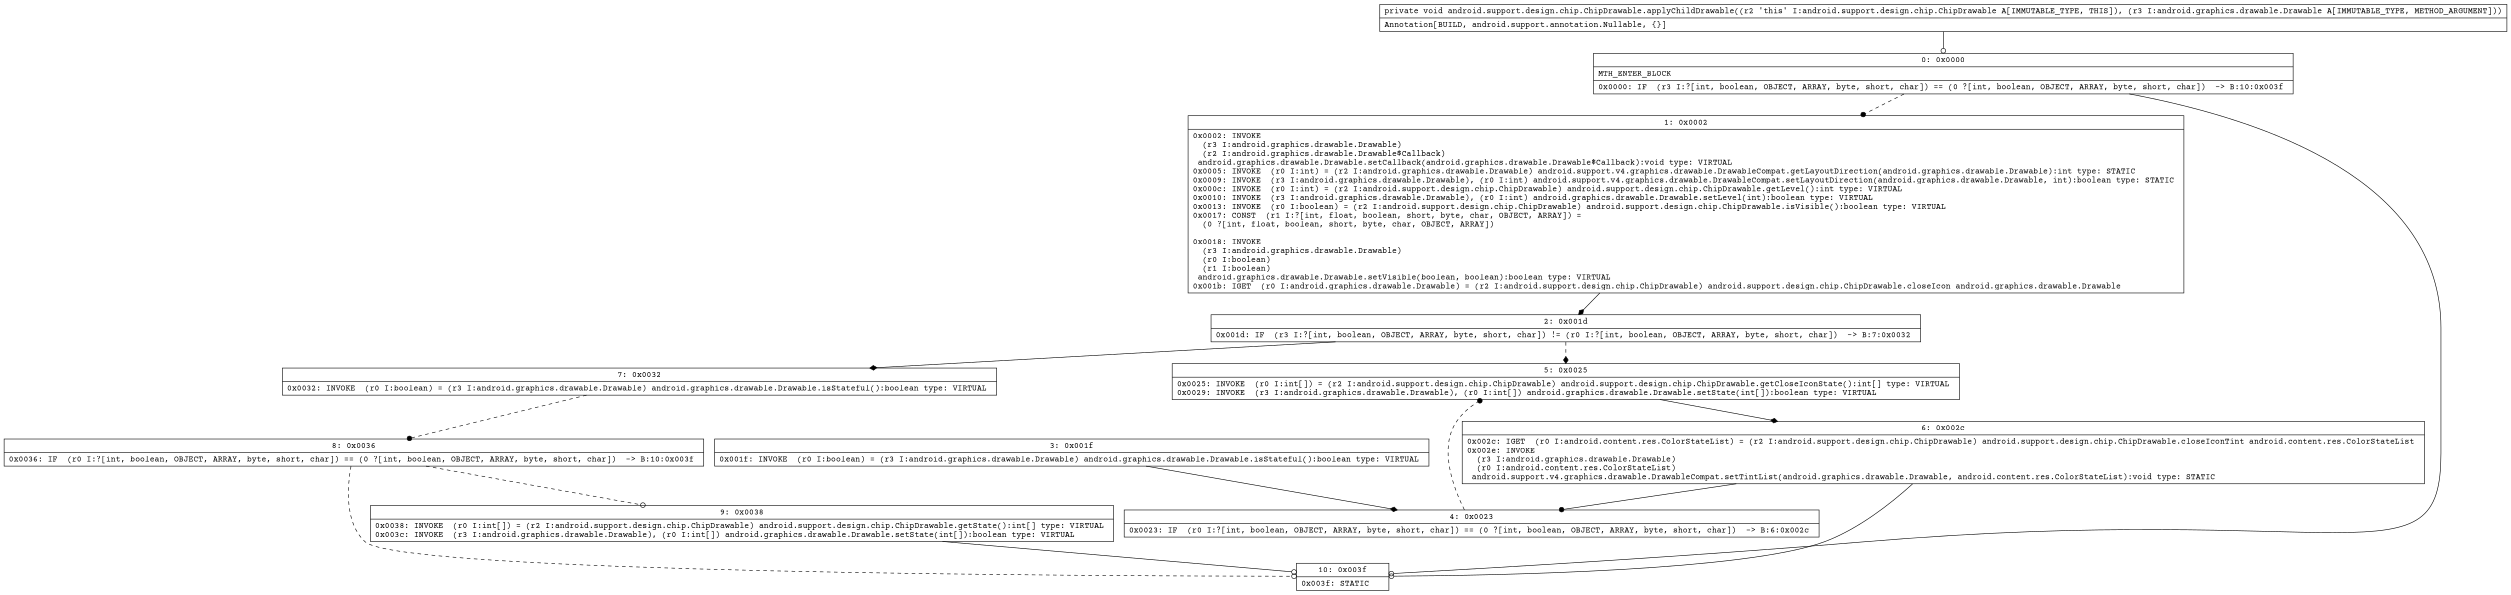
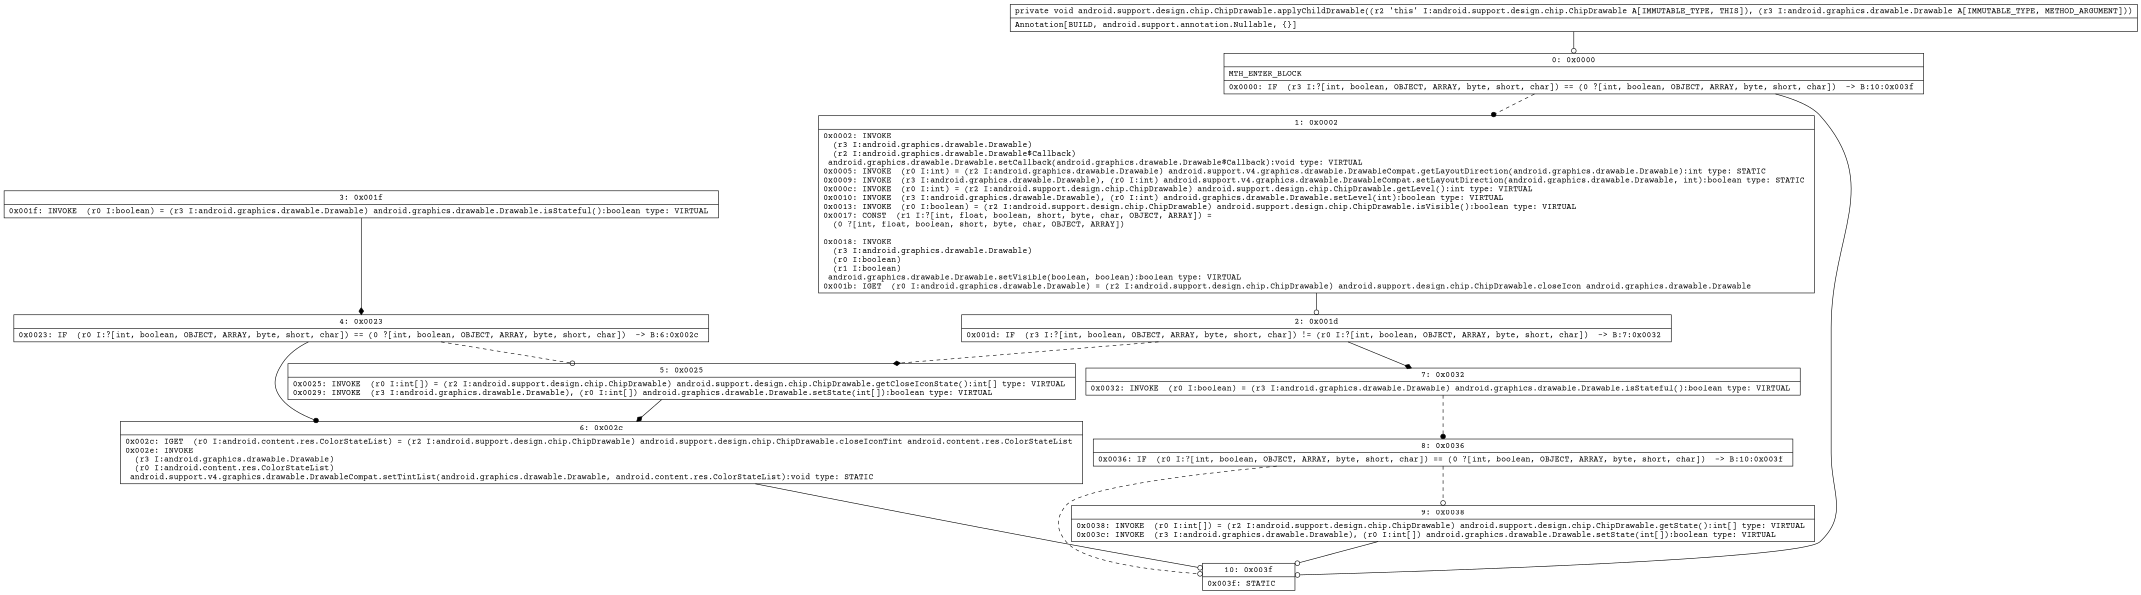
(1592, 301) -> (1316, 301)
(1448, 452) -> (505, 352)
(1650, 497) -> (275, 383)
